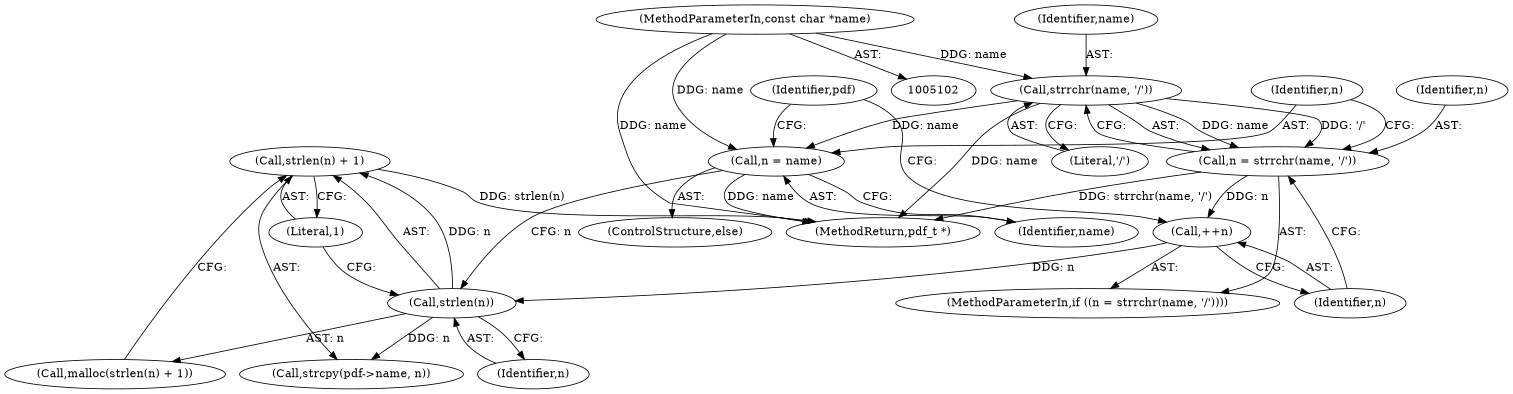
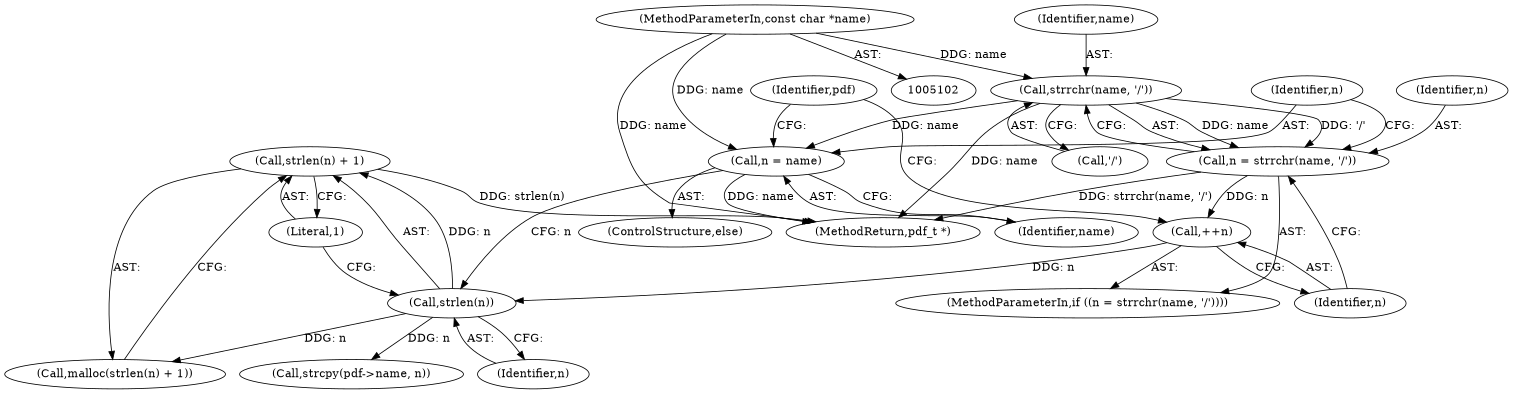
(1100, 161) -> (1100, 161)
(270, 268) -> (127, 222)
(325, 339) -> (325, 339)
